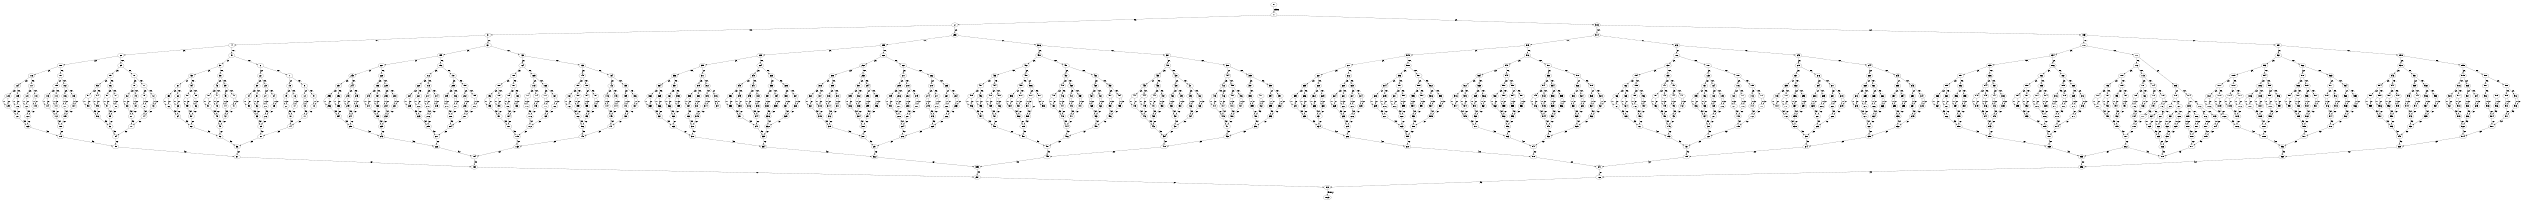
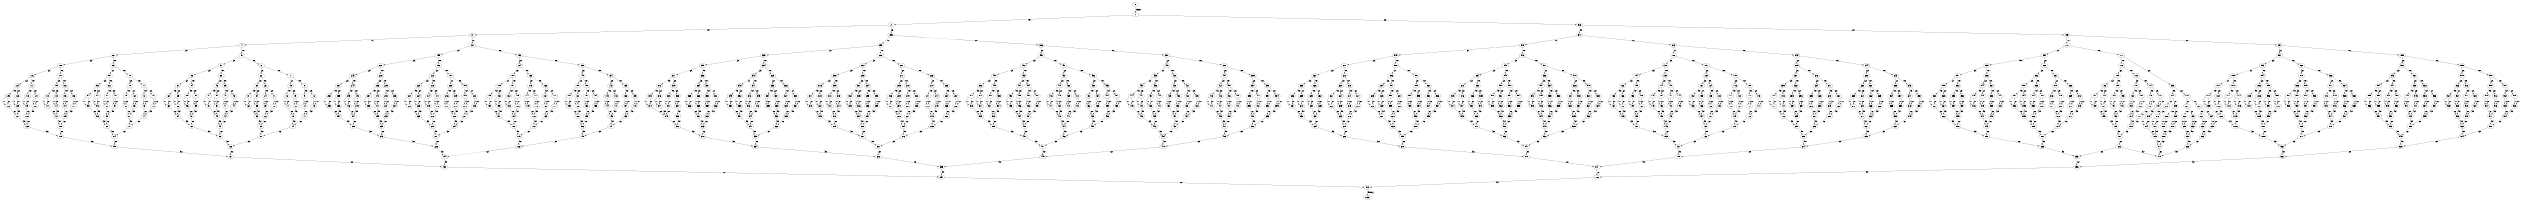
none -> (1255, 90)
none -> (2510, 90)
(1032, 106) -> (975, 111)
(2219, 106) -> (2208, 106)
none -> (662, 111)
